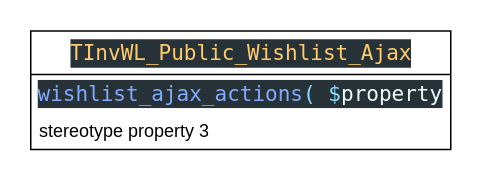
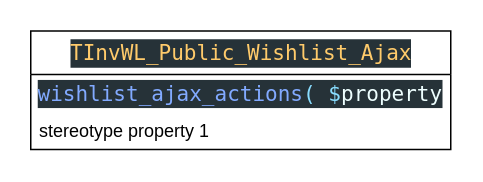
(141, 131) -> (141, 131)
